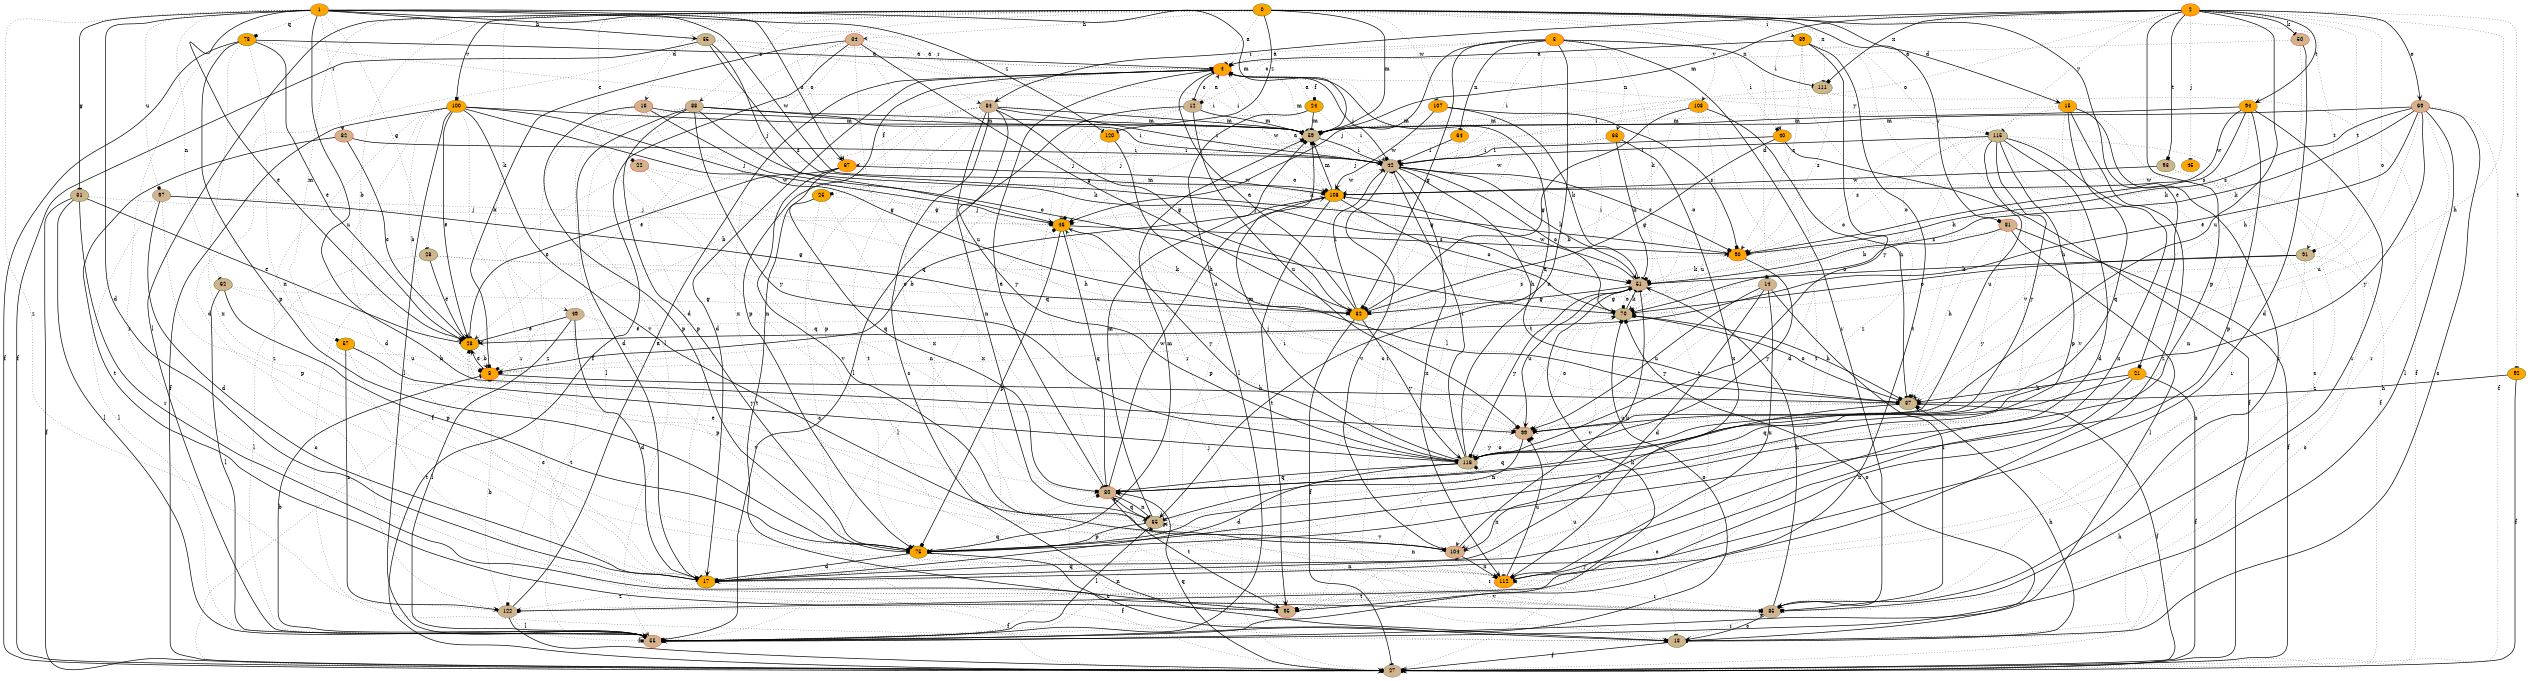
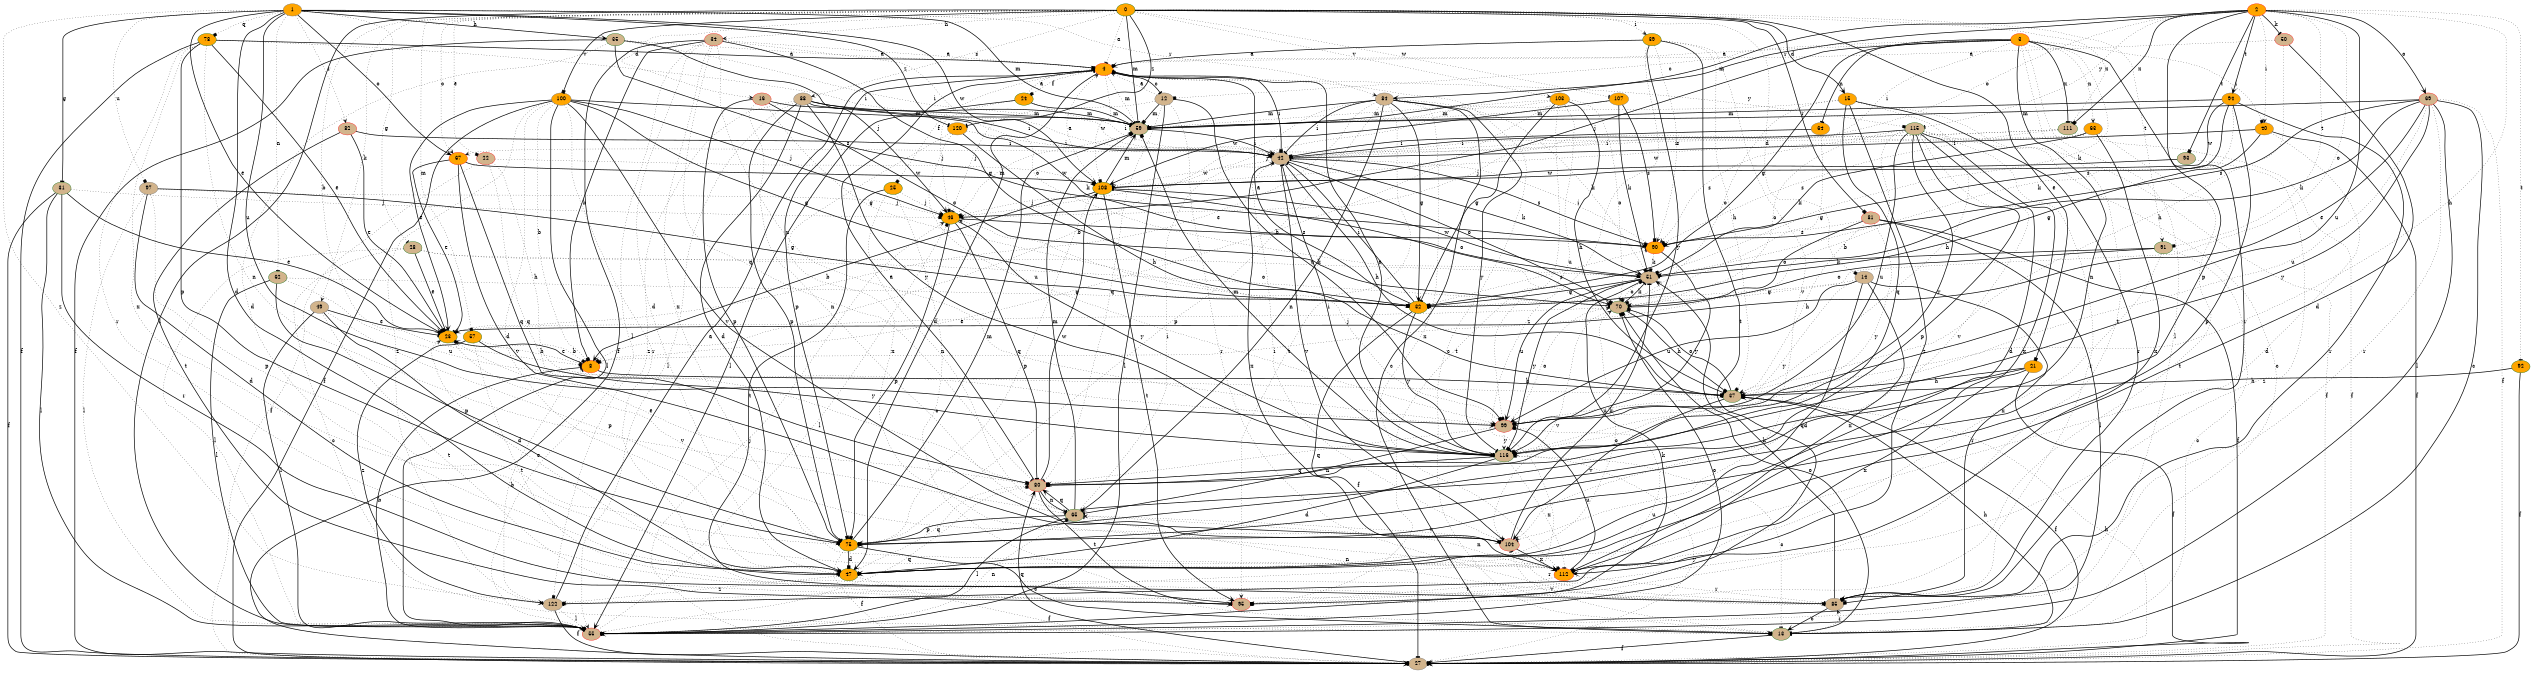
(2190, 166) -> none
none -> (1482, 168)
(706, 582) -> (849, 575)
